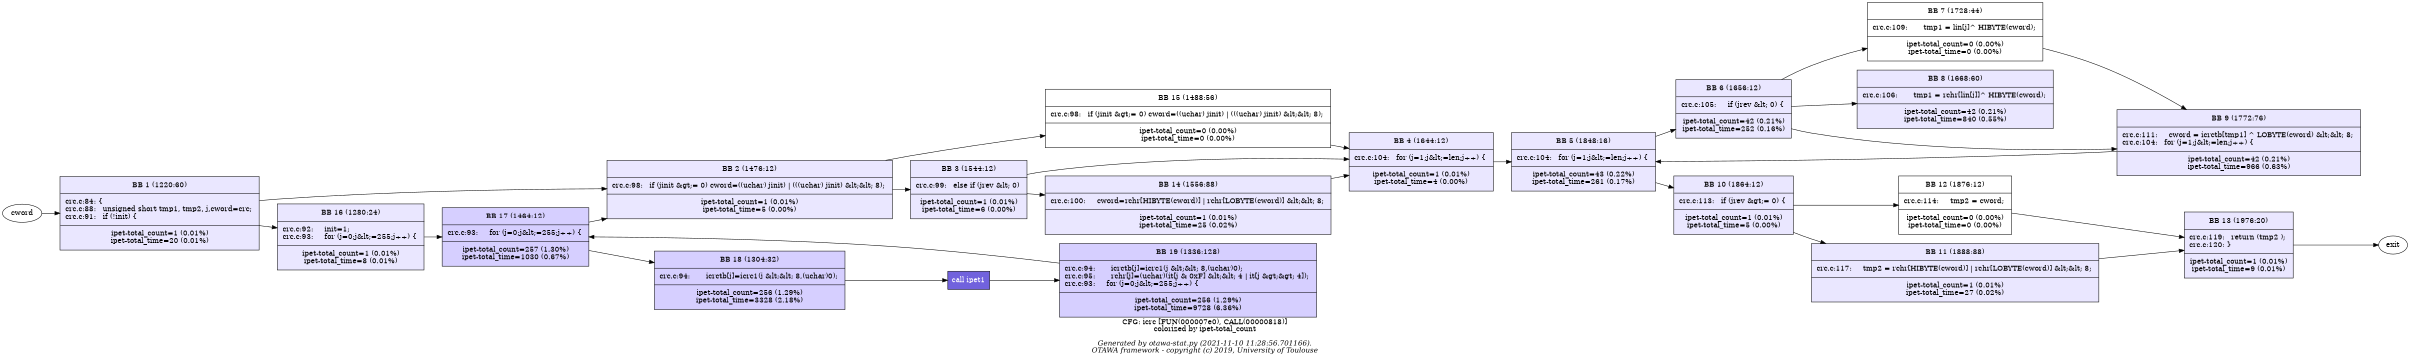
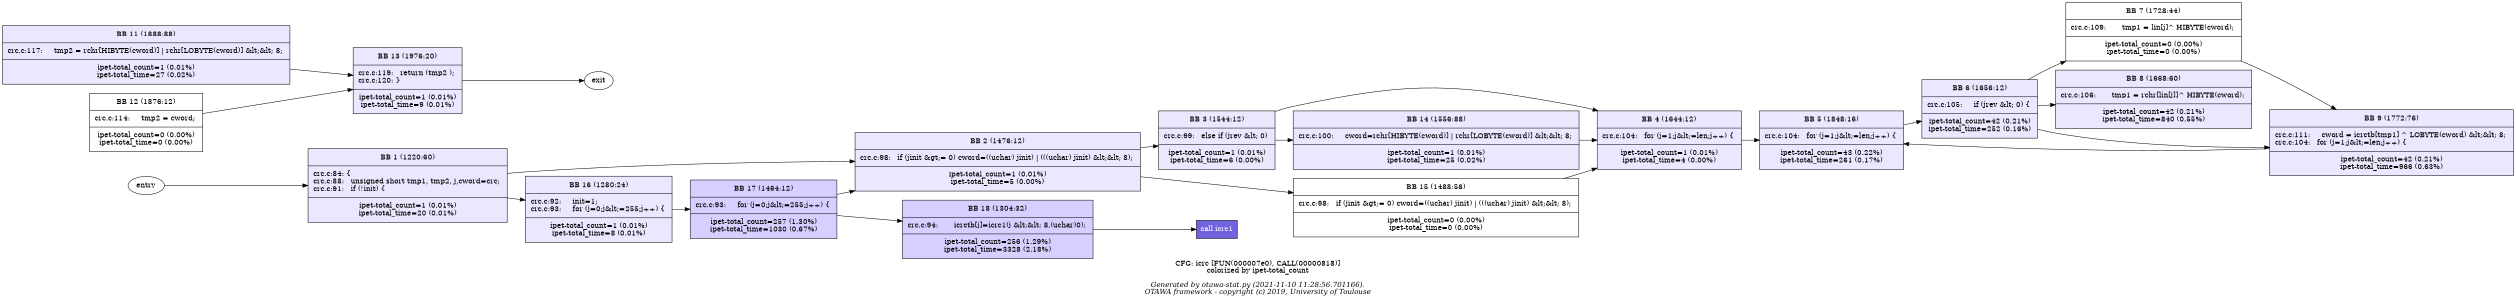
(1734, 205) -> none
(22, 213) -> (146, 186)
(969, 280) -> (1217, 229)
(1188, 280) -> none
